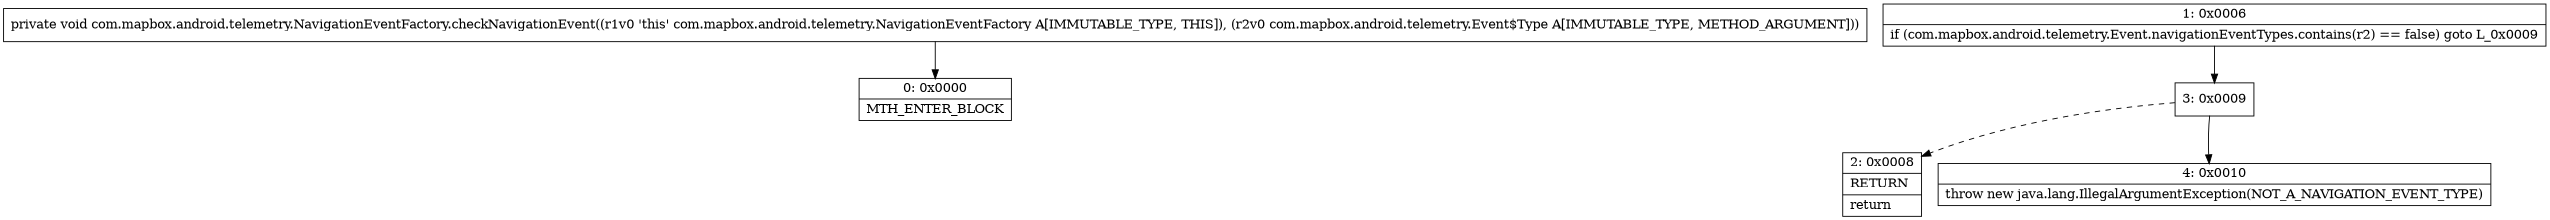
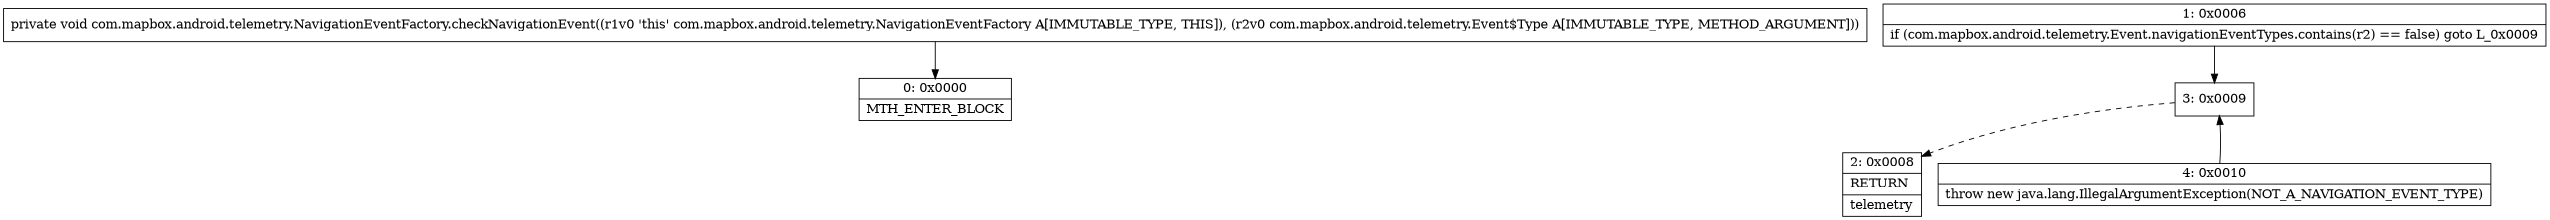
(2209, 135) -> (2221, 144)
(1870, 205) -> (1881, 205)
